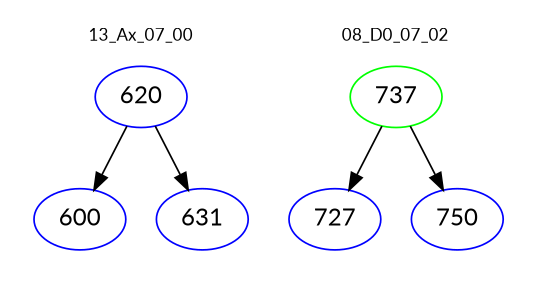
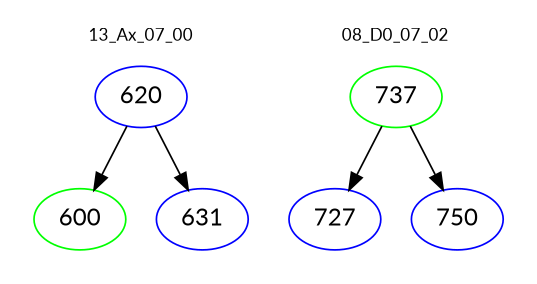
(80, 219) -> (80, 219)
